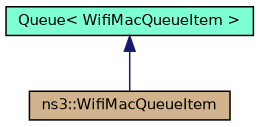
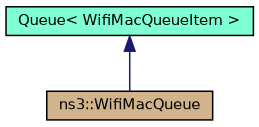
(130, 106) -> (130, 106)
